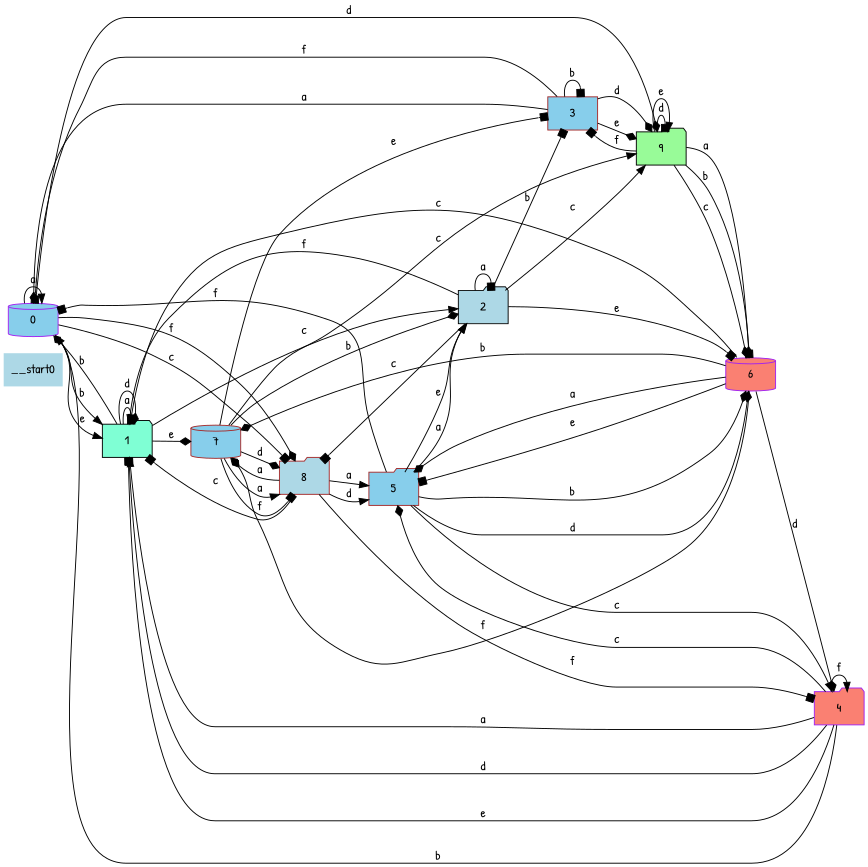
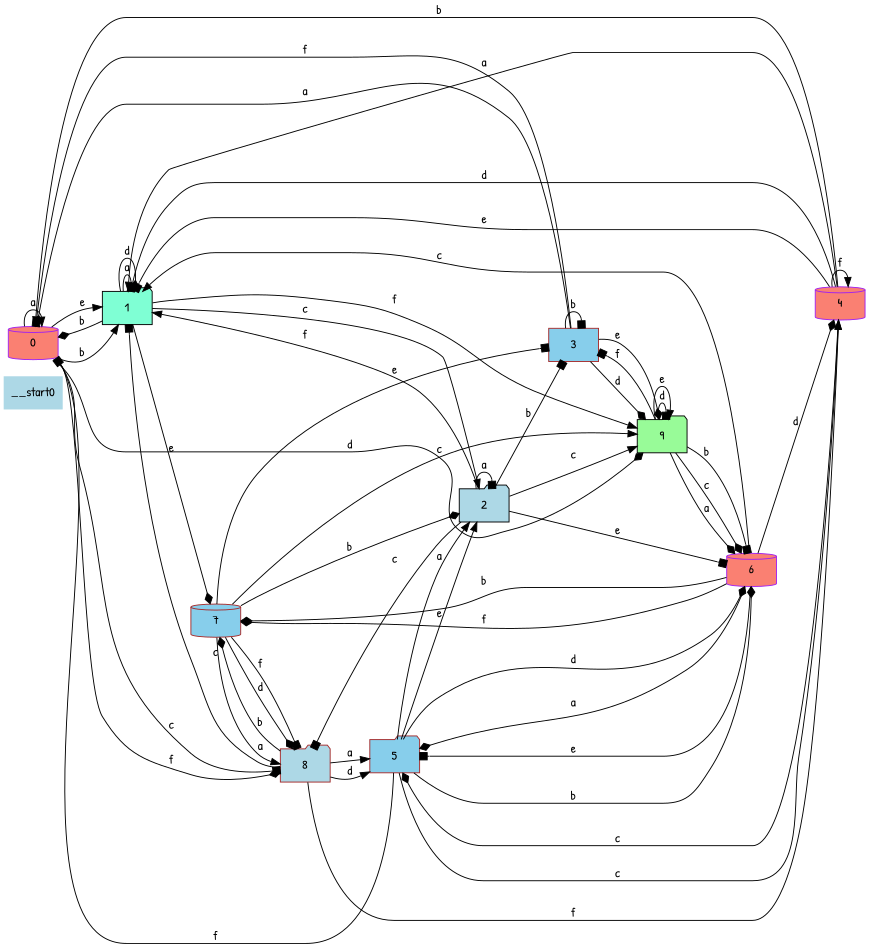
none -> (402, 317)
(33, 320) -> (33, 343)
(260, 470) -> (261, 723)
(534, 663) -> (779, 896)
(839, 708) -> (840, 303)
